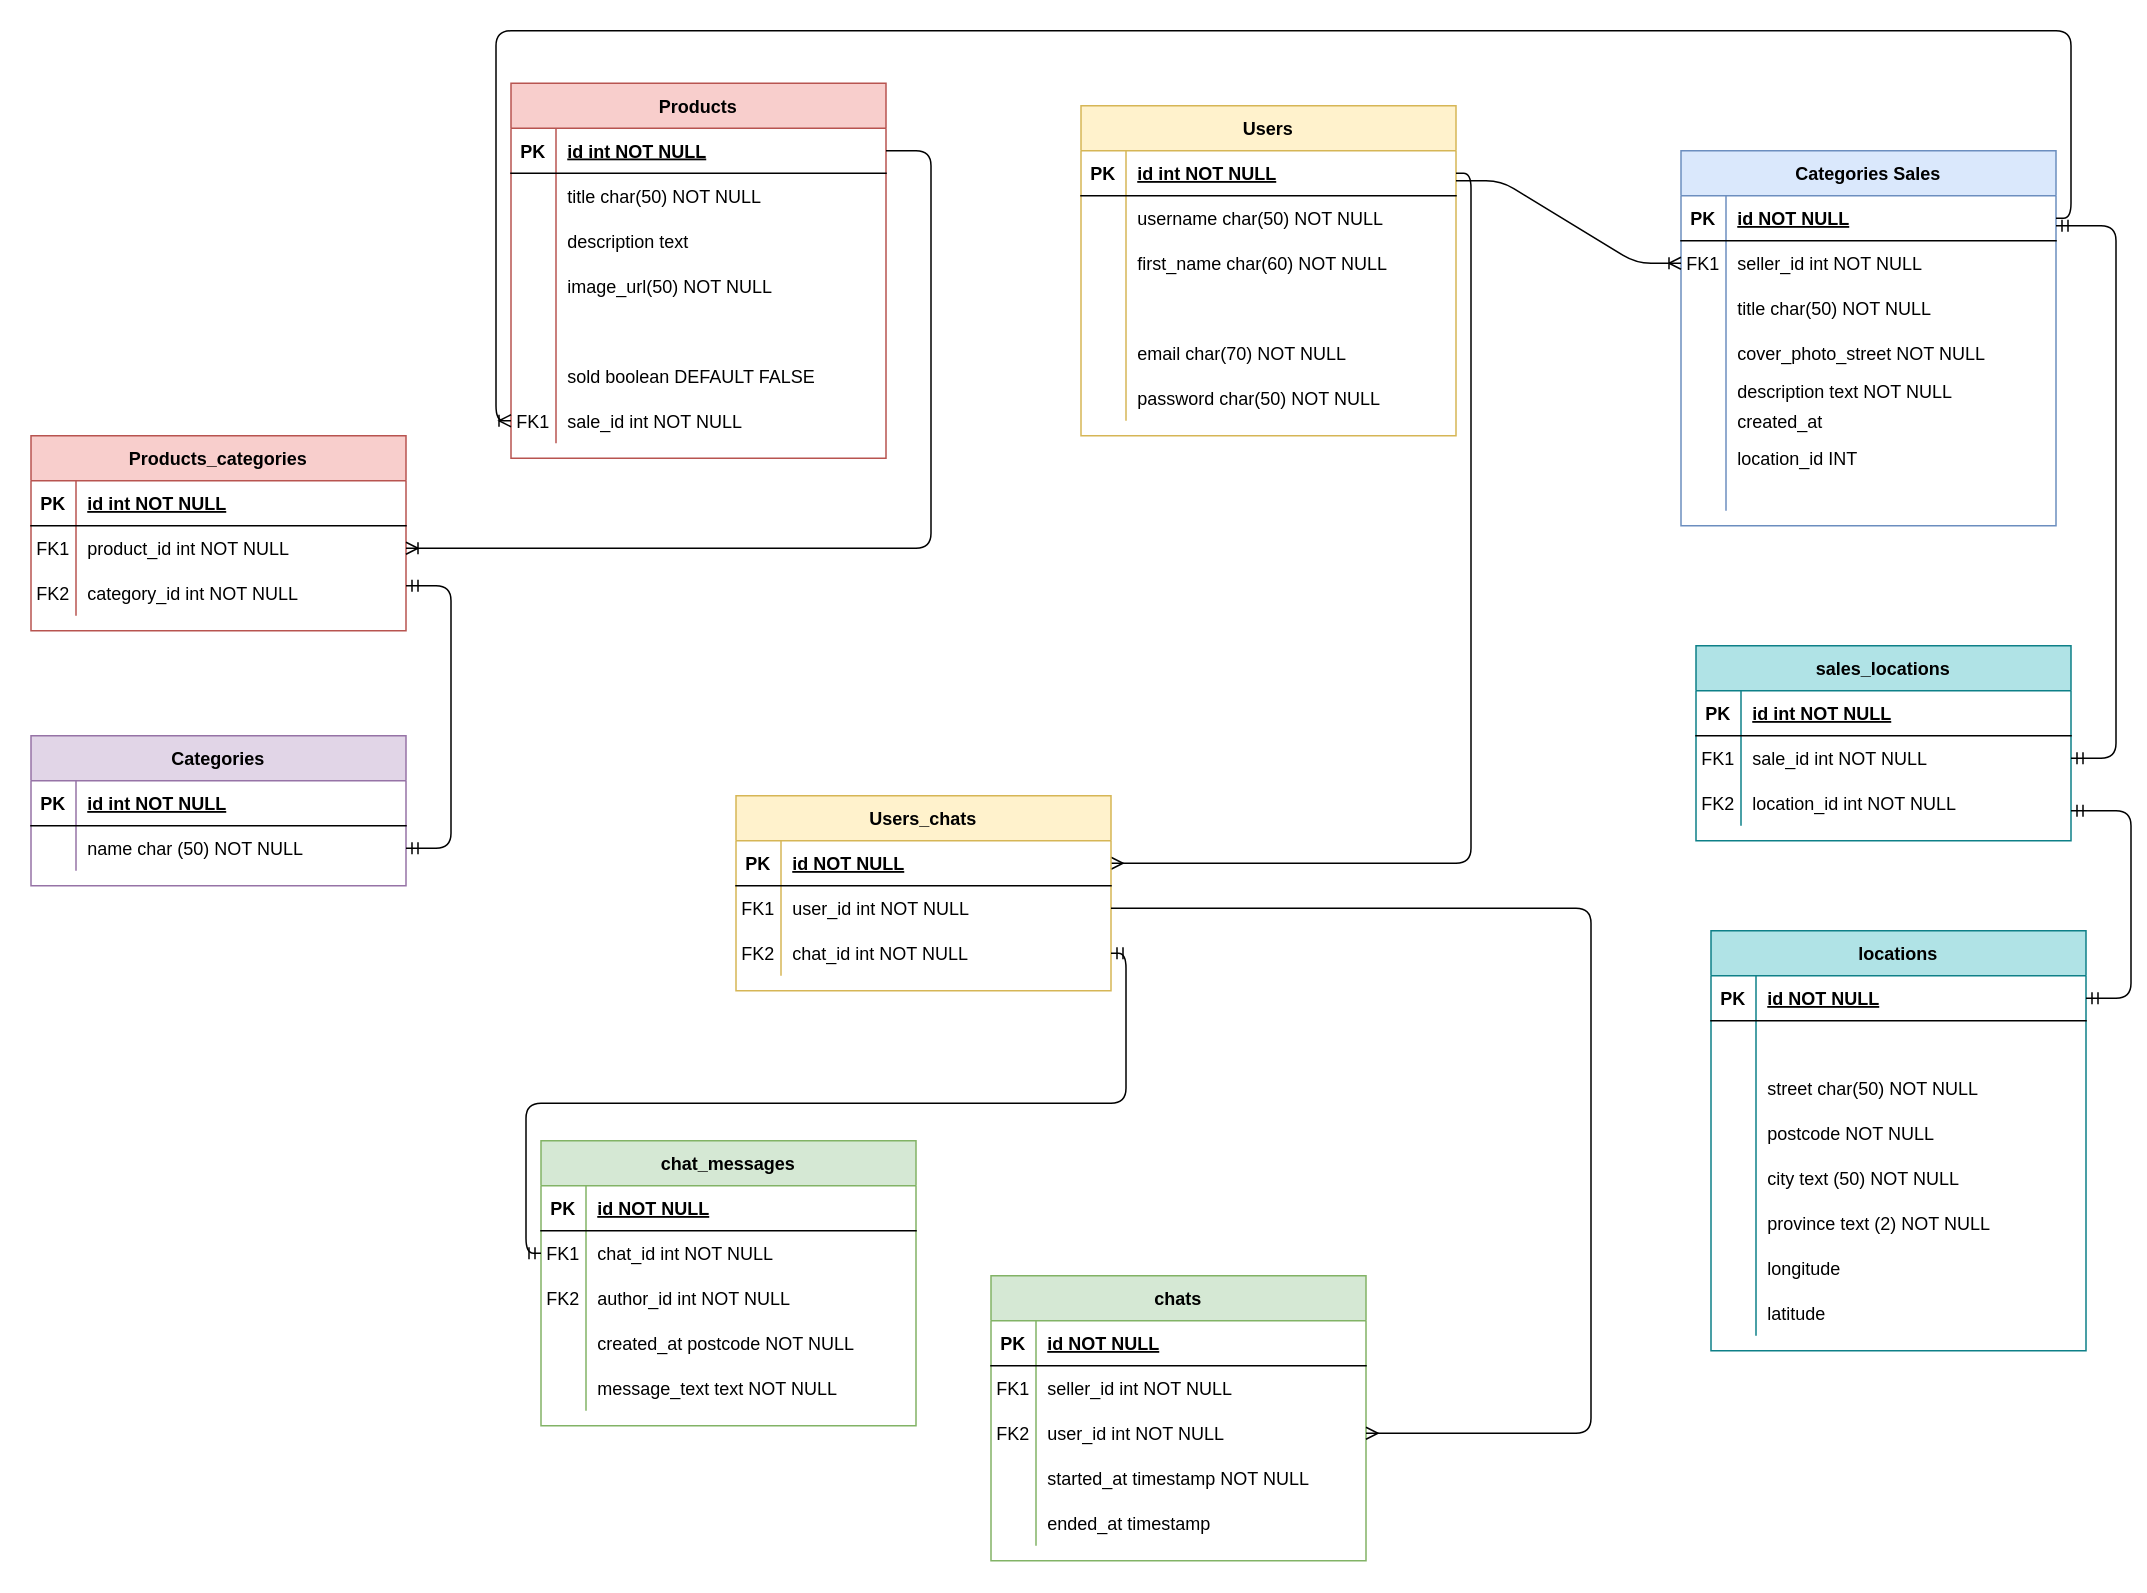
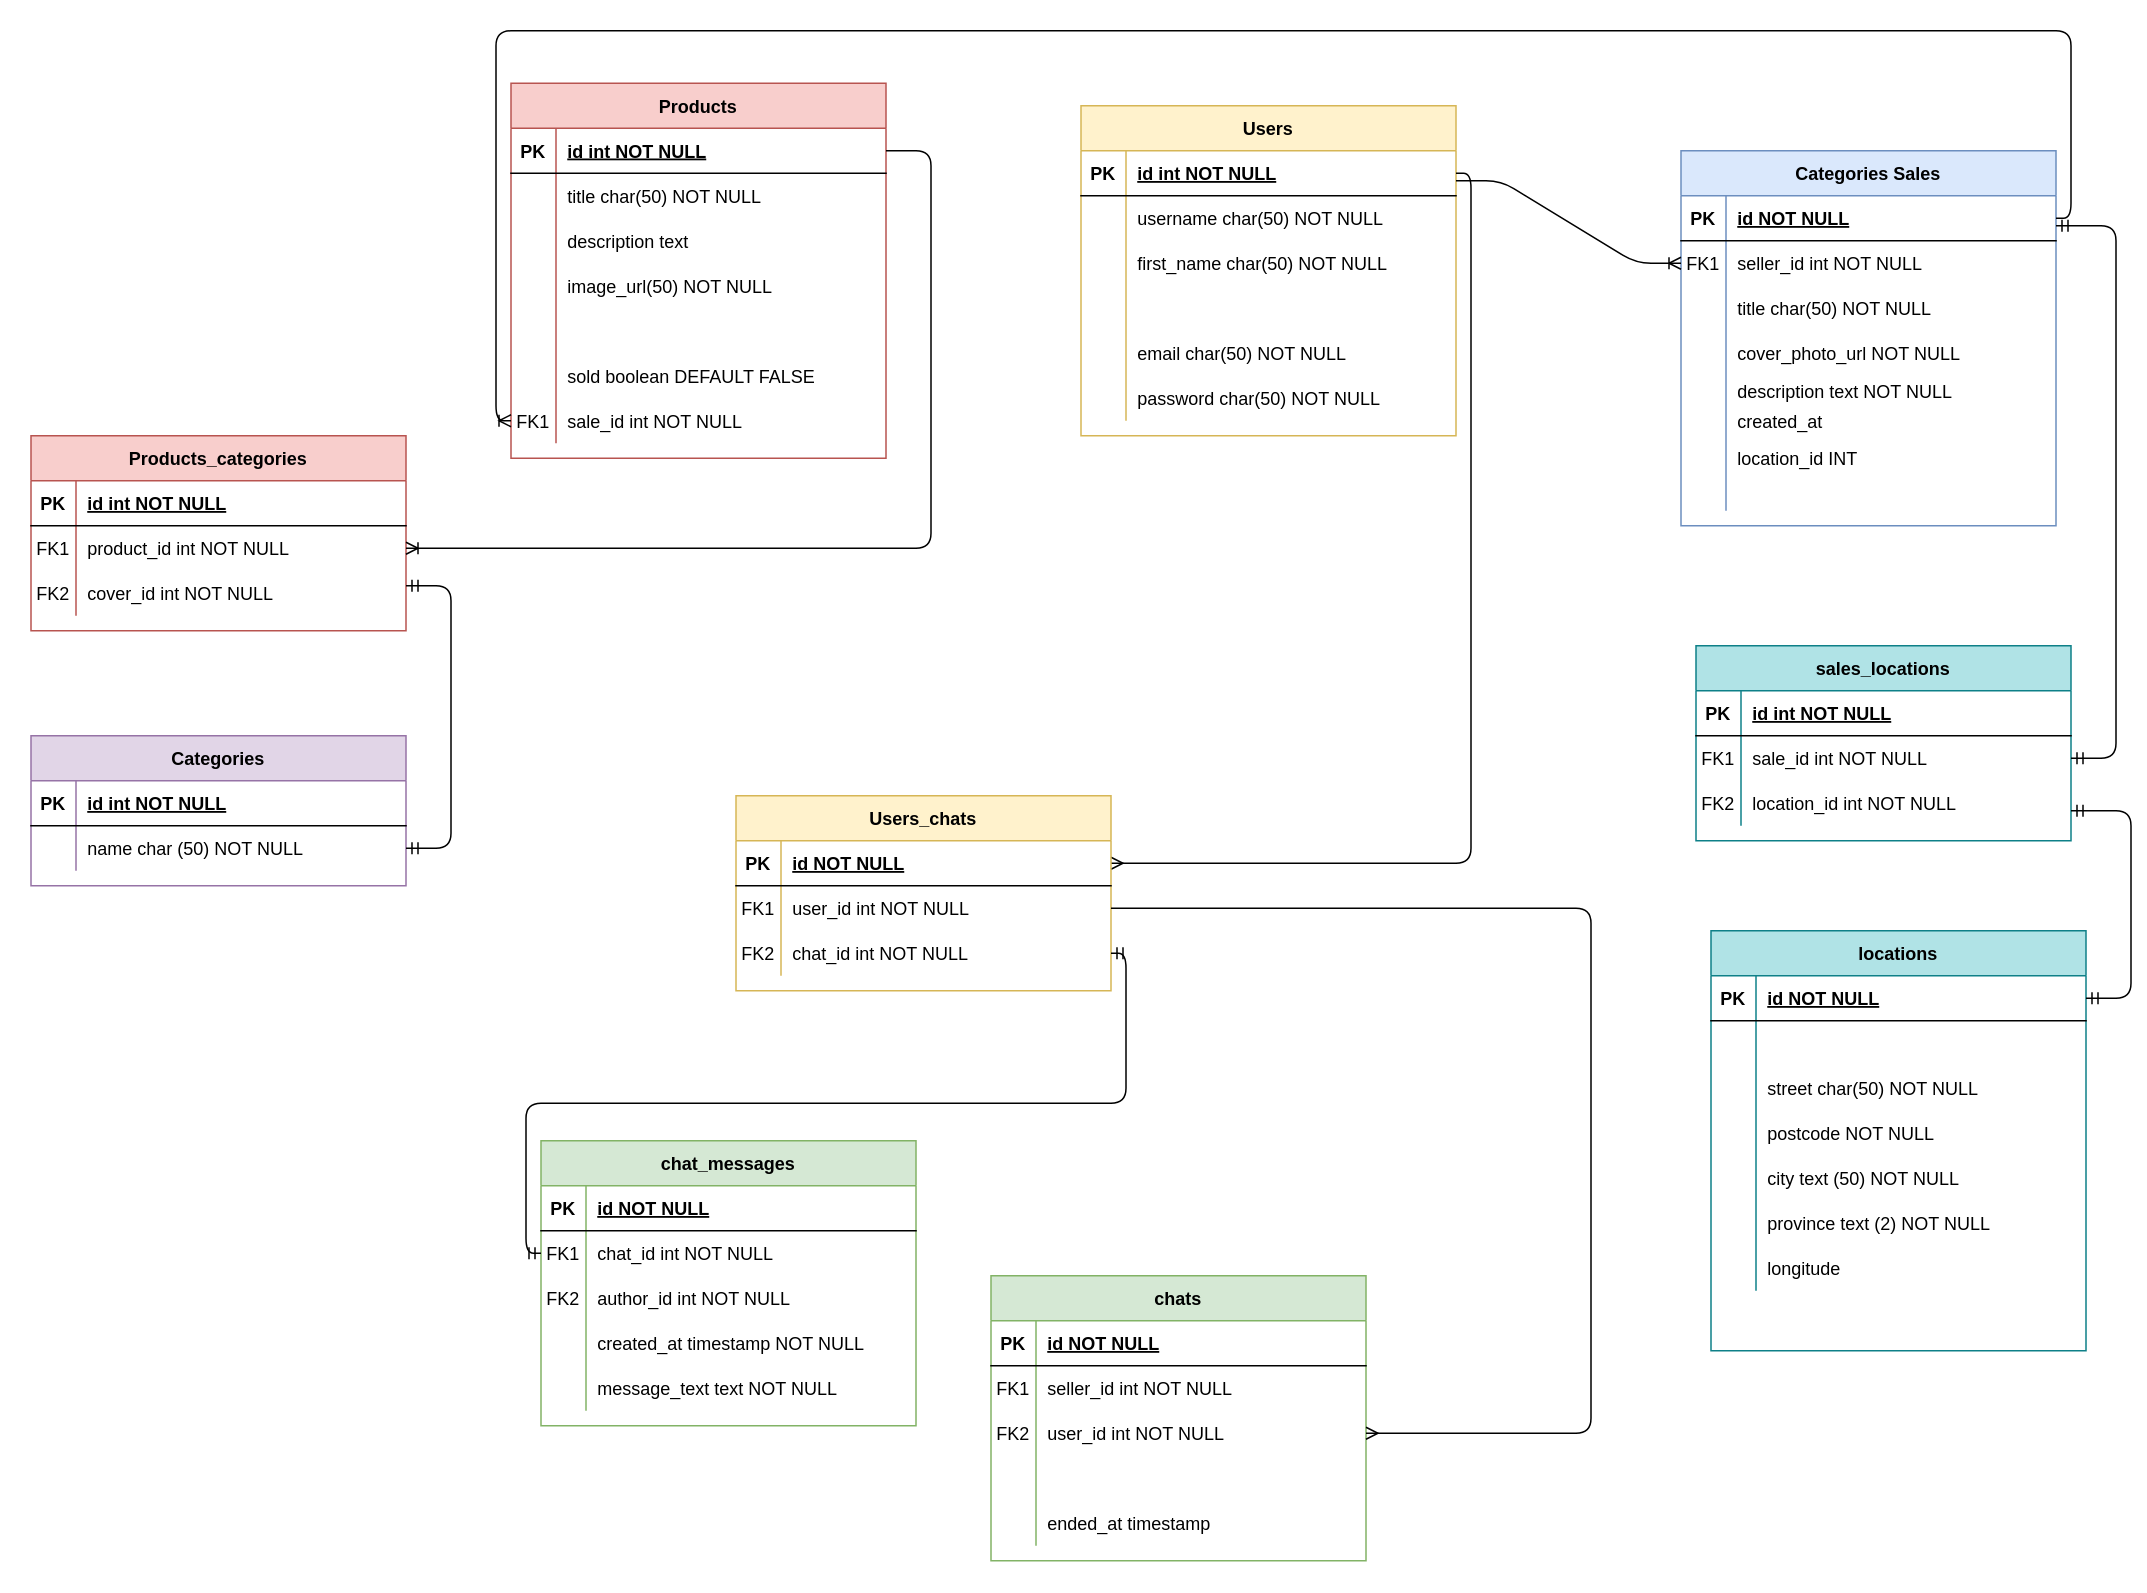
(1269, 264) -> (1269, 264)
(1241, 354) -> (1241, 354)
(1868, 354) -> (1851, 354)
(196, 594) -> (181, 594)
(1921, 1313) -> none
(731, 1344) -> (734, 1344)
(1201, 1478) -> none
